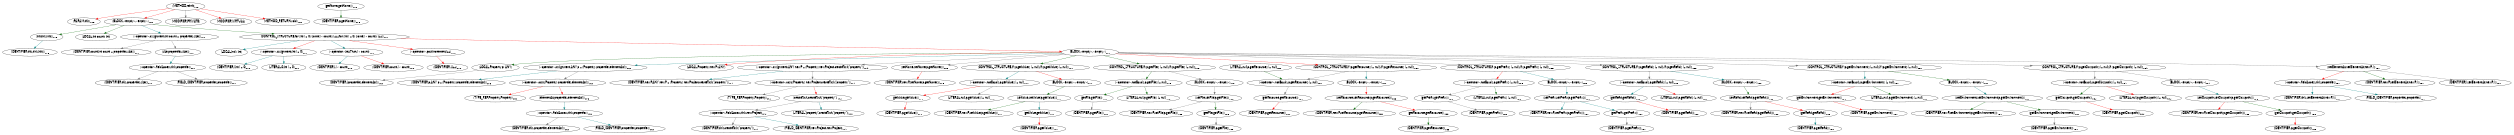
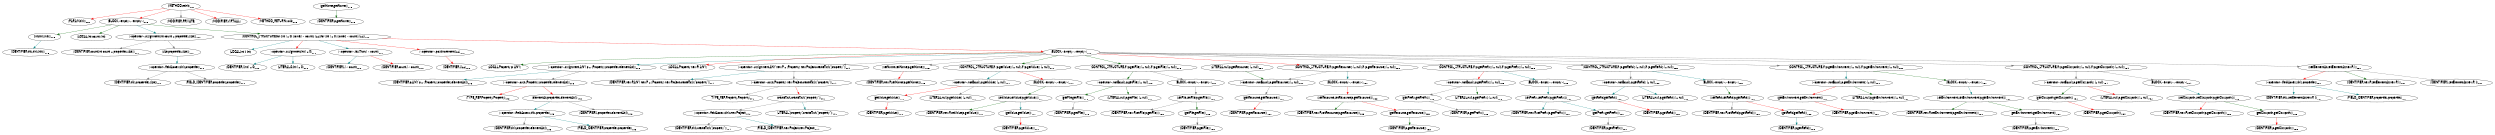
(432, 75) -> (580, 105)
(1666, 90) -> (1647, 90)
